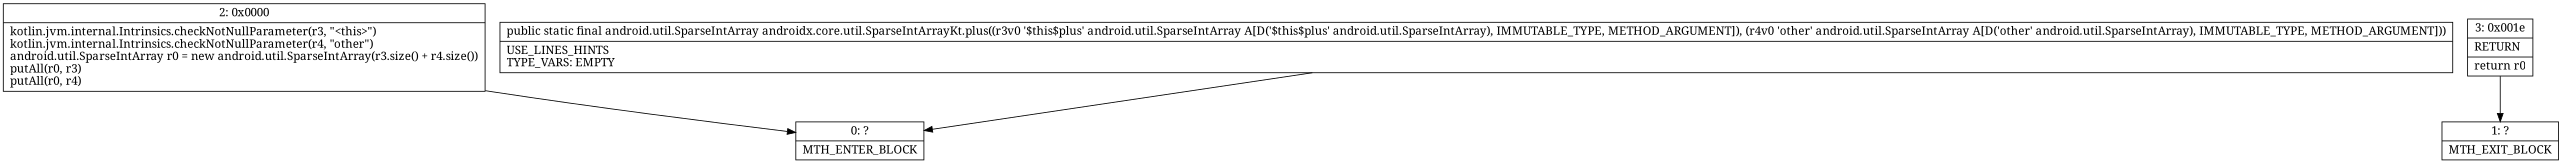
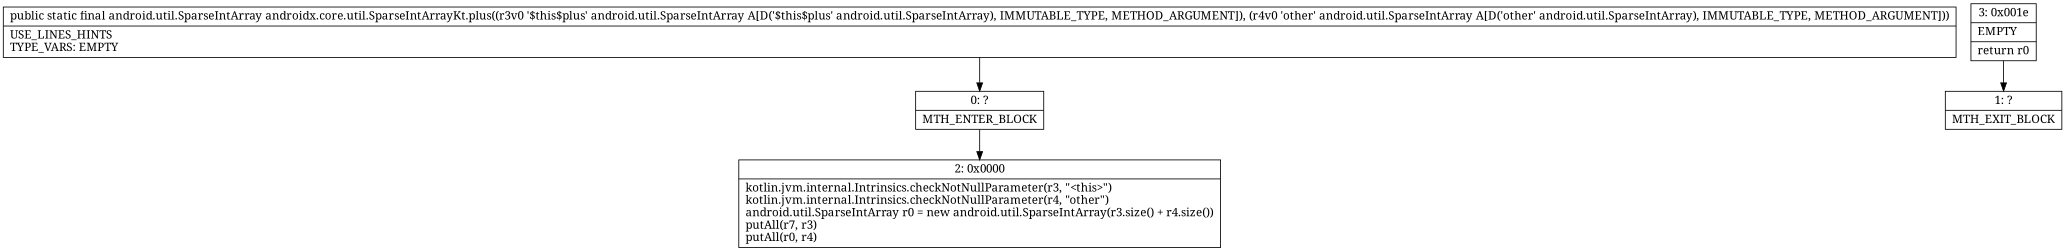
(2497, 47) -> (1998, 32)
(46, 69) -> (781, 225)
(636, 112) -> (980, 141)
